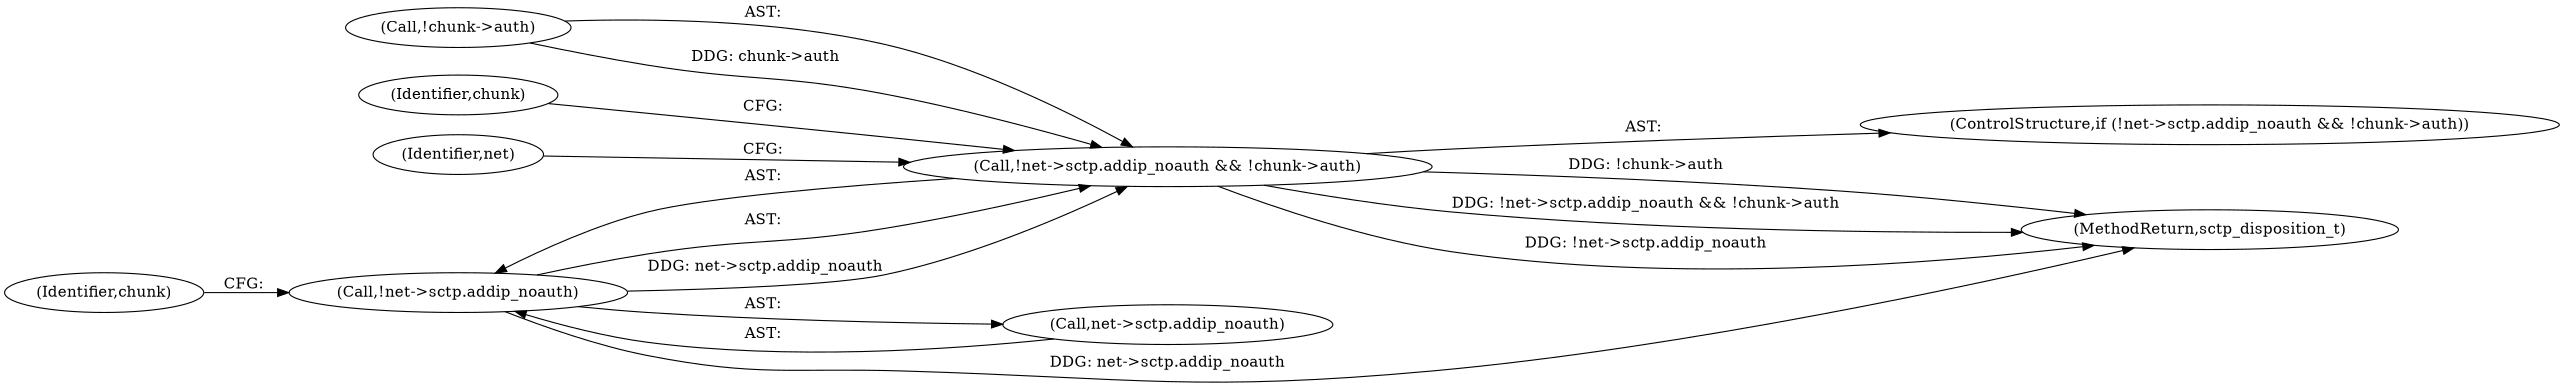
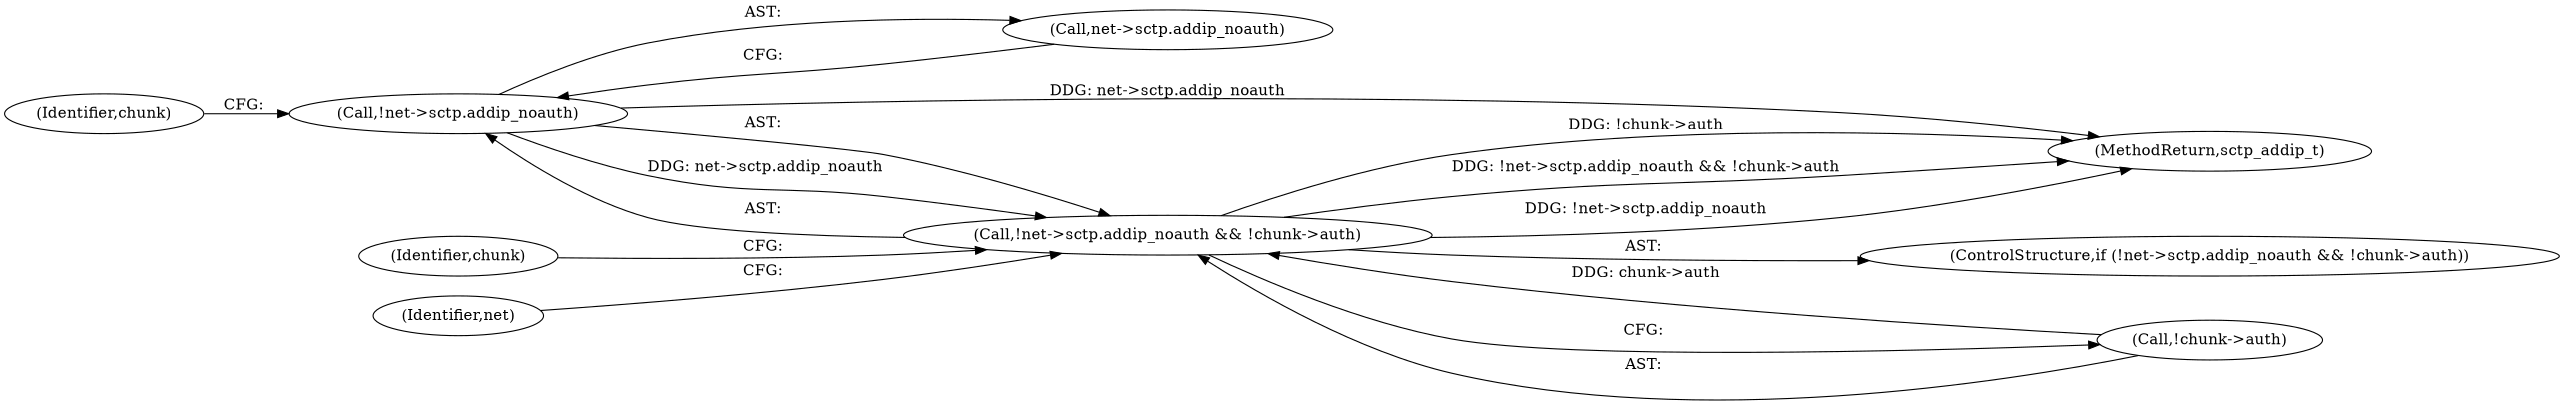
(2210, 230) -> (2210, 151)
(766, 334) -> (766, 56)
none -> (1641, 351)
